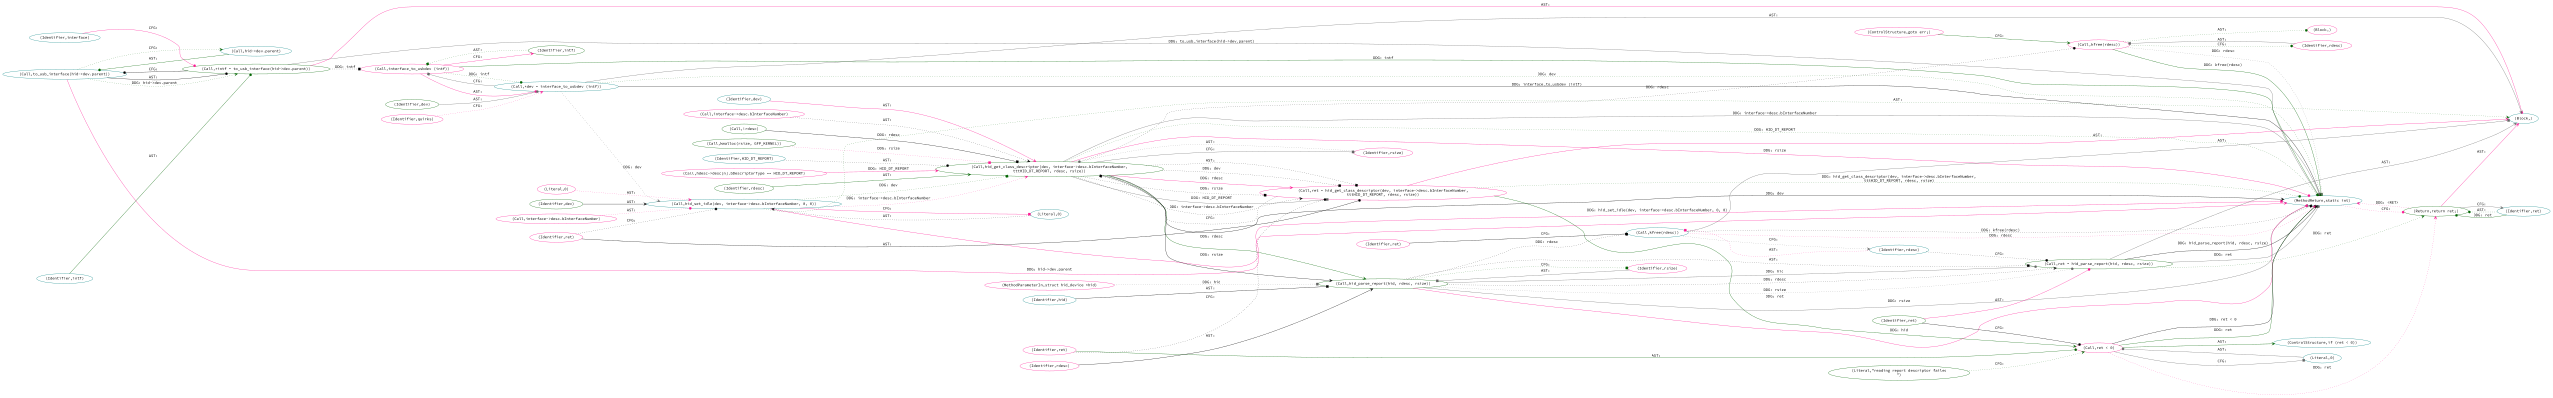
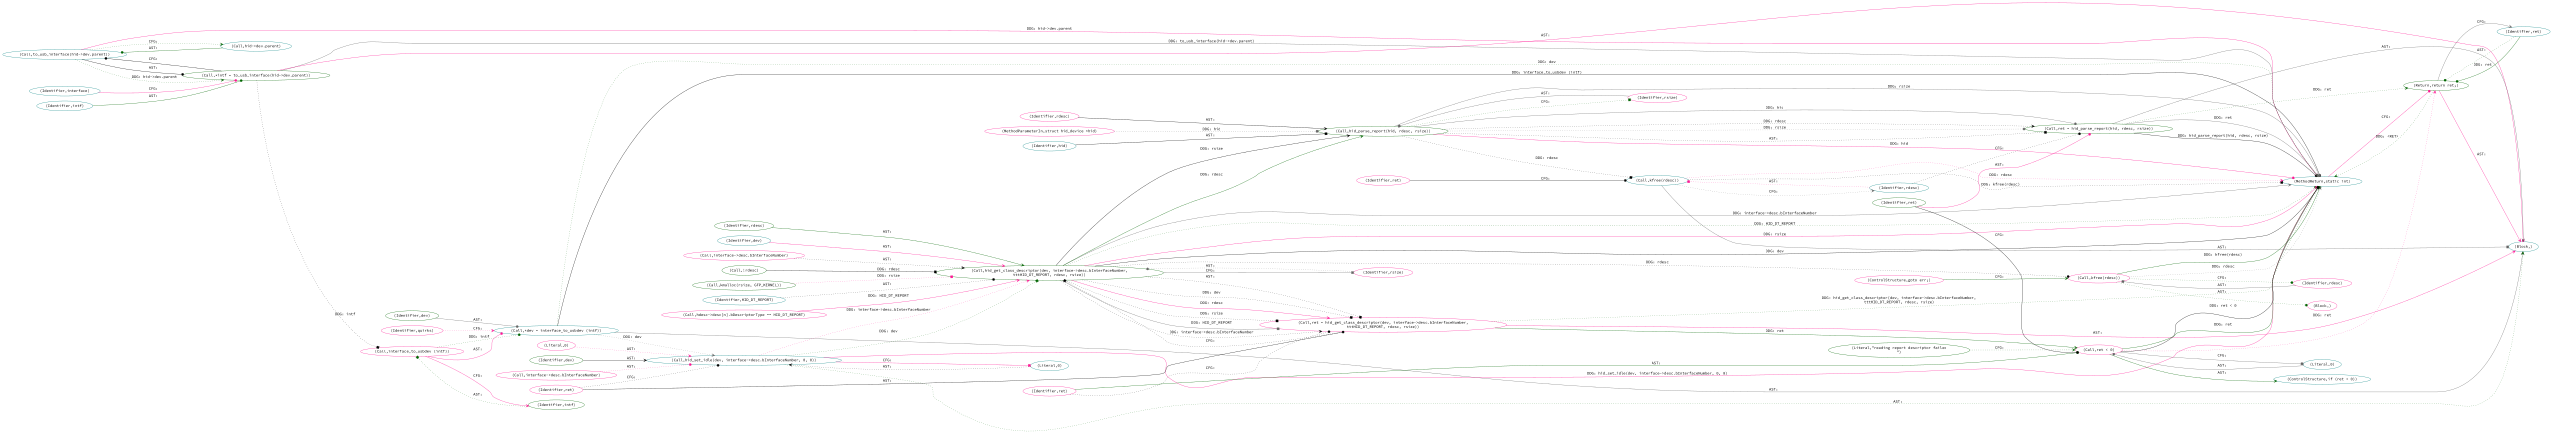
(1419, 60) -> none
(462, 82) -> none
(2385, 206) -> (2394, 143)
(2371, 210) -> (2378, 134)
